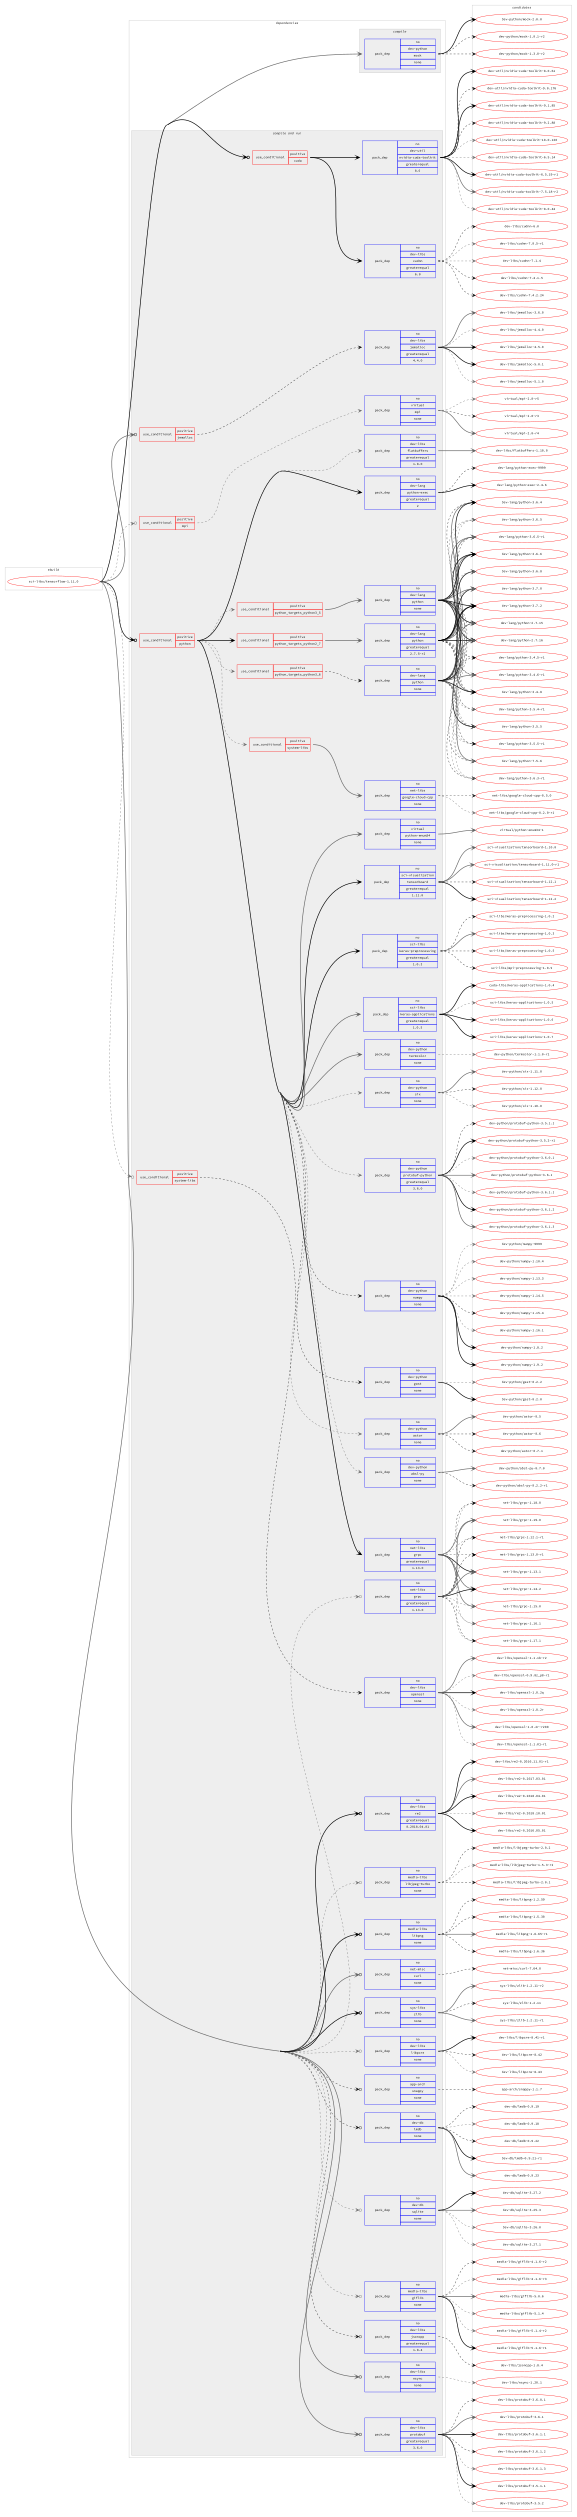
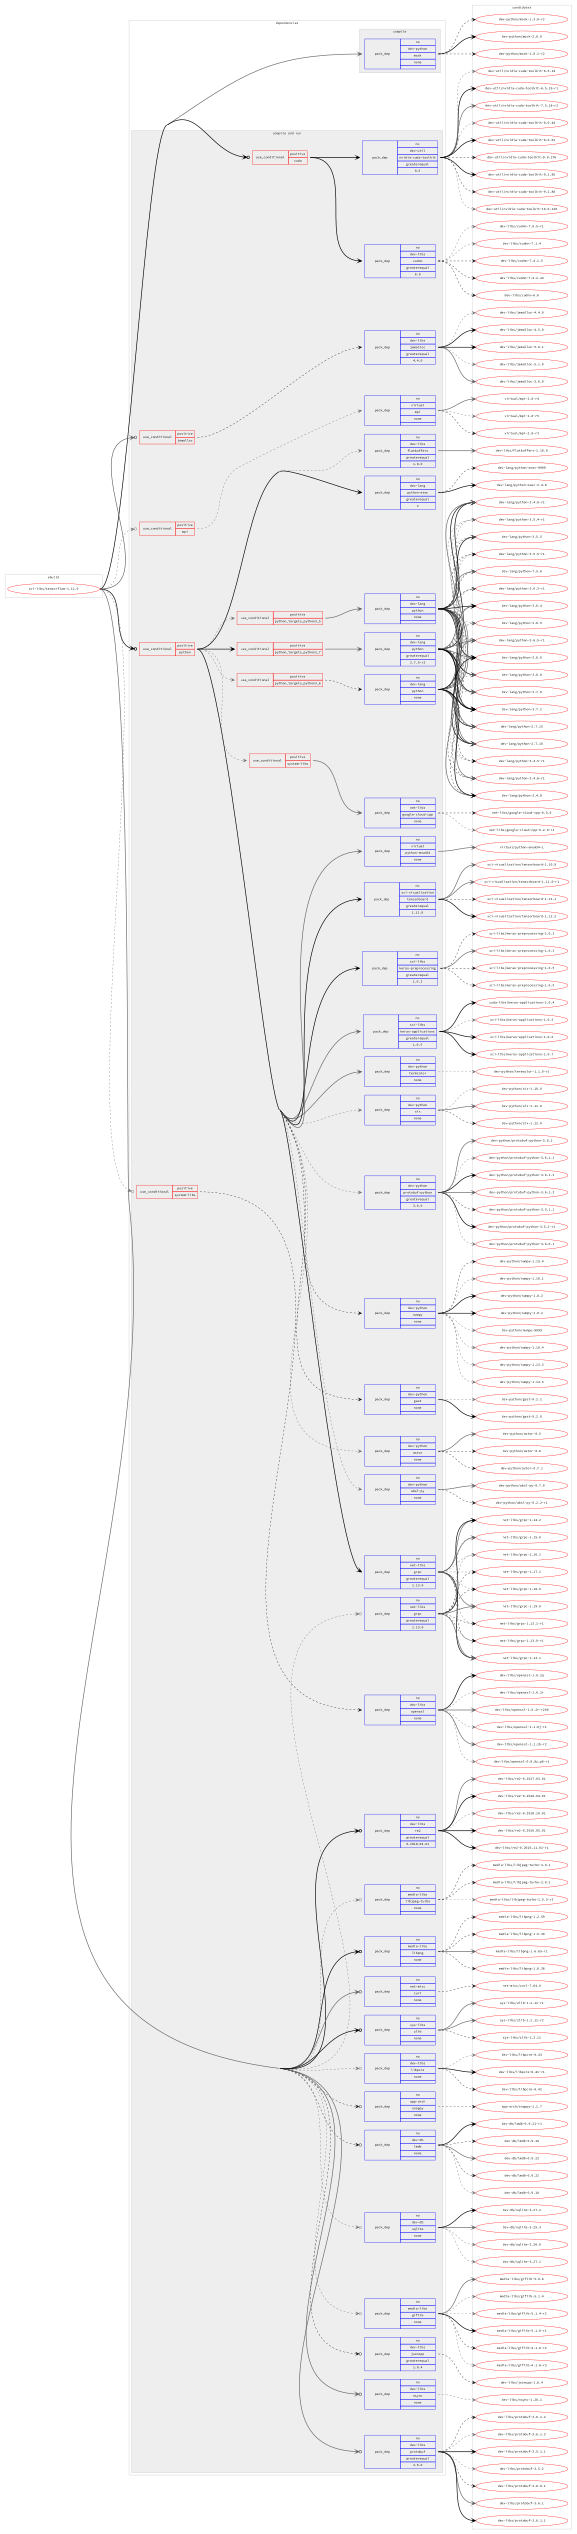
none -> (522, 502)
(522, 968) -> (522, 985)
